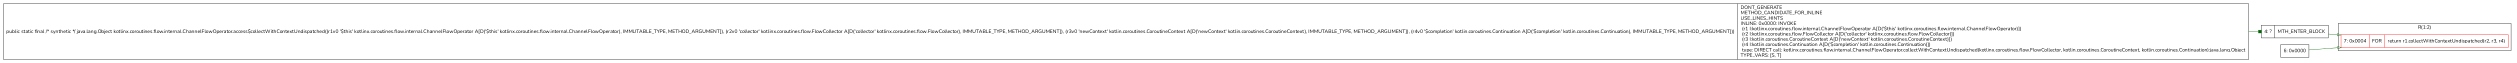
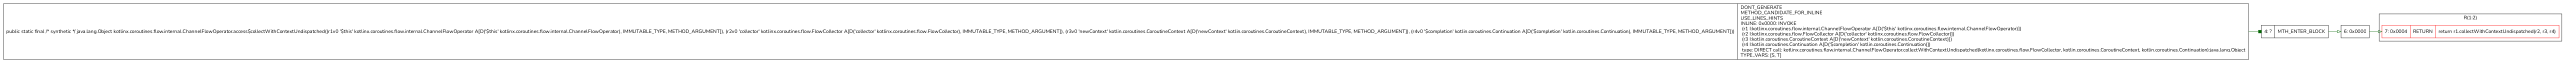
(2333, 34) -> (2333, 32)
(2377, 41) -> (2423, 31)
